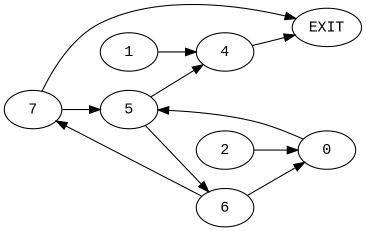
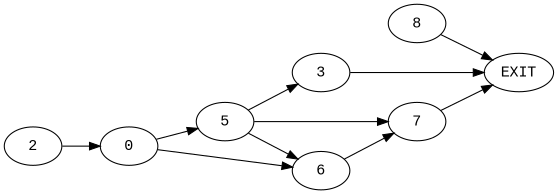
none -> (417, 23)
(129, 52) -> none
(225, 52) -> (321, 73)
(76, 110) -> (316, 122)
(271, 182) -> (220, 158)
